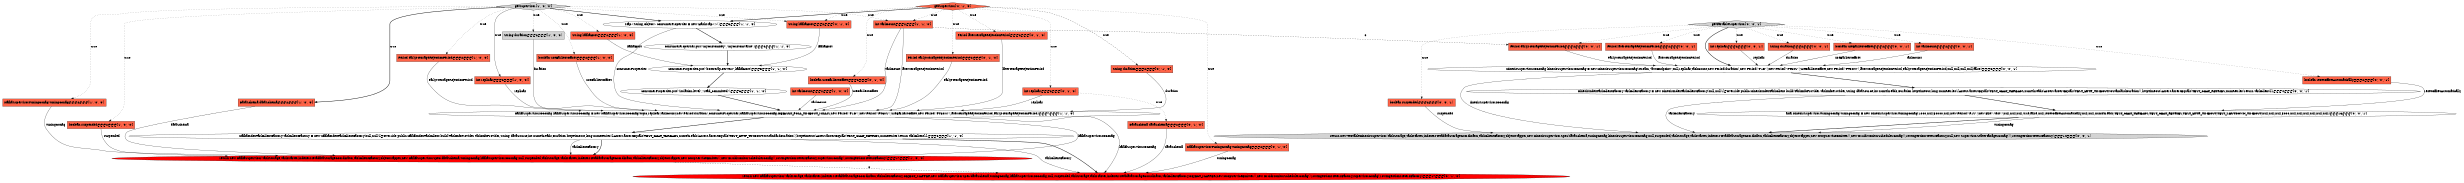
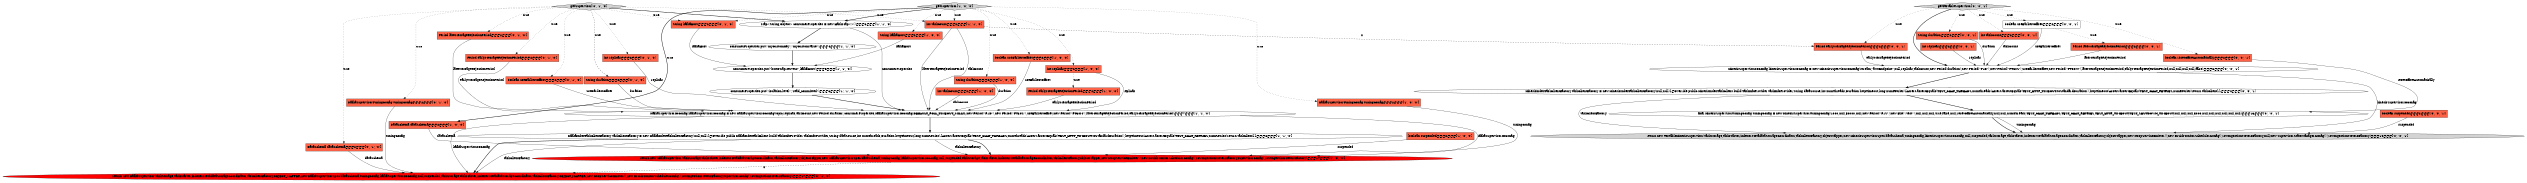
(953, 6) -> (589, 6)
(263, 13) -> none
(476, 24) -> (1073, 79)
(1535, 31) -> none
(1690, 33) -> (2078, 35)
(1736, 35) -> none
(495, 36) -> (1030, 22)
(533, 36) -> (985, 80)
(1872, 47) -> (2042, 24)
(1126, 98) -> (392, 15)
